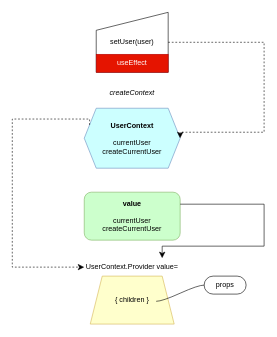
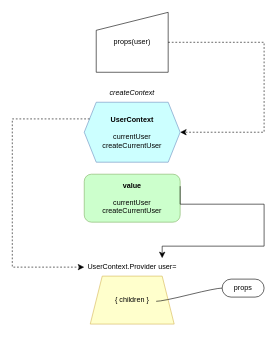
(132, 42) -> (132, 42)
(132, 63) -> none
(132, 138) -> (132, 132)
(132, 216) -> (132, 198)
(132, 267) -> (132, 267)
(225, 285) -> (243, 288)
